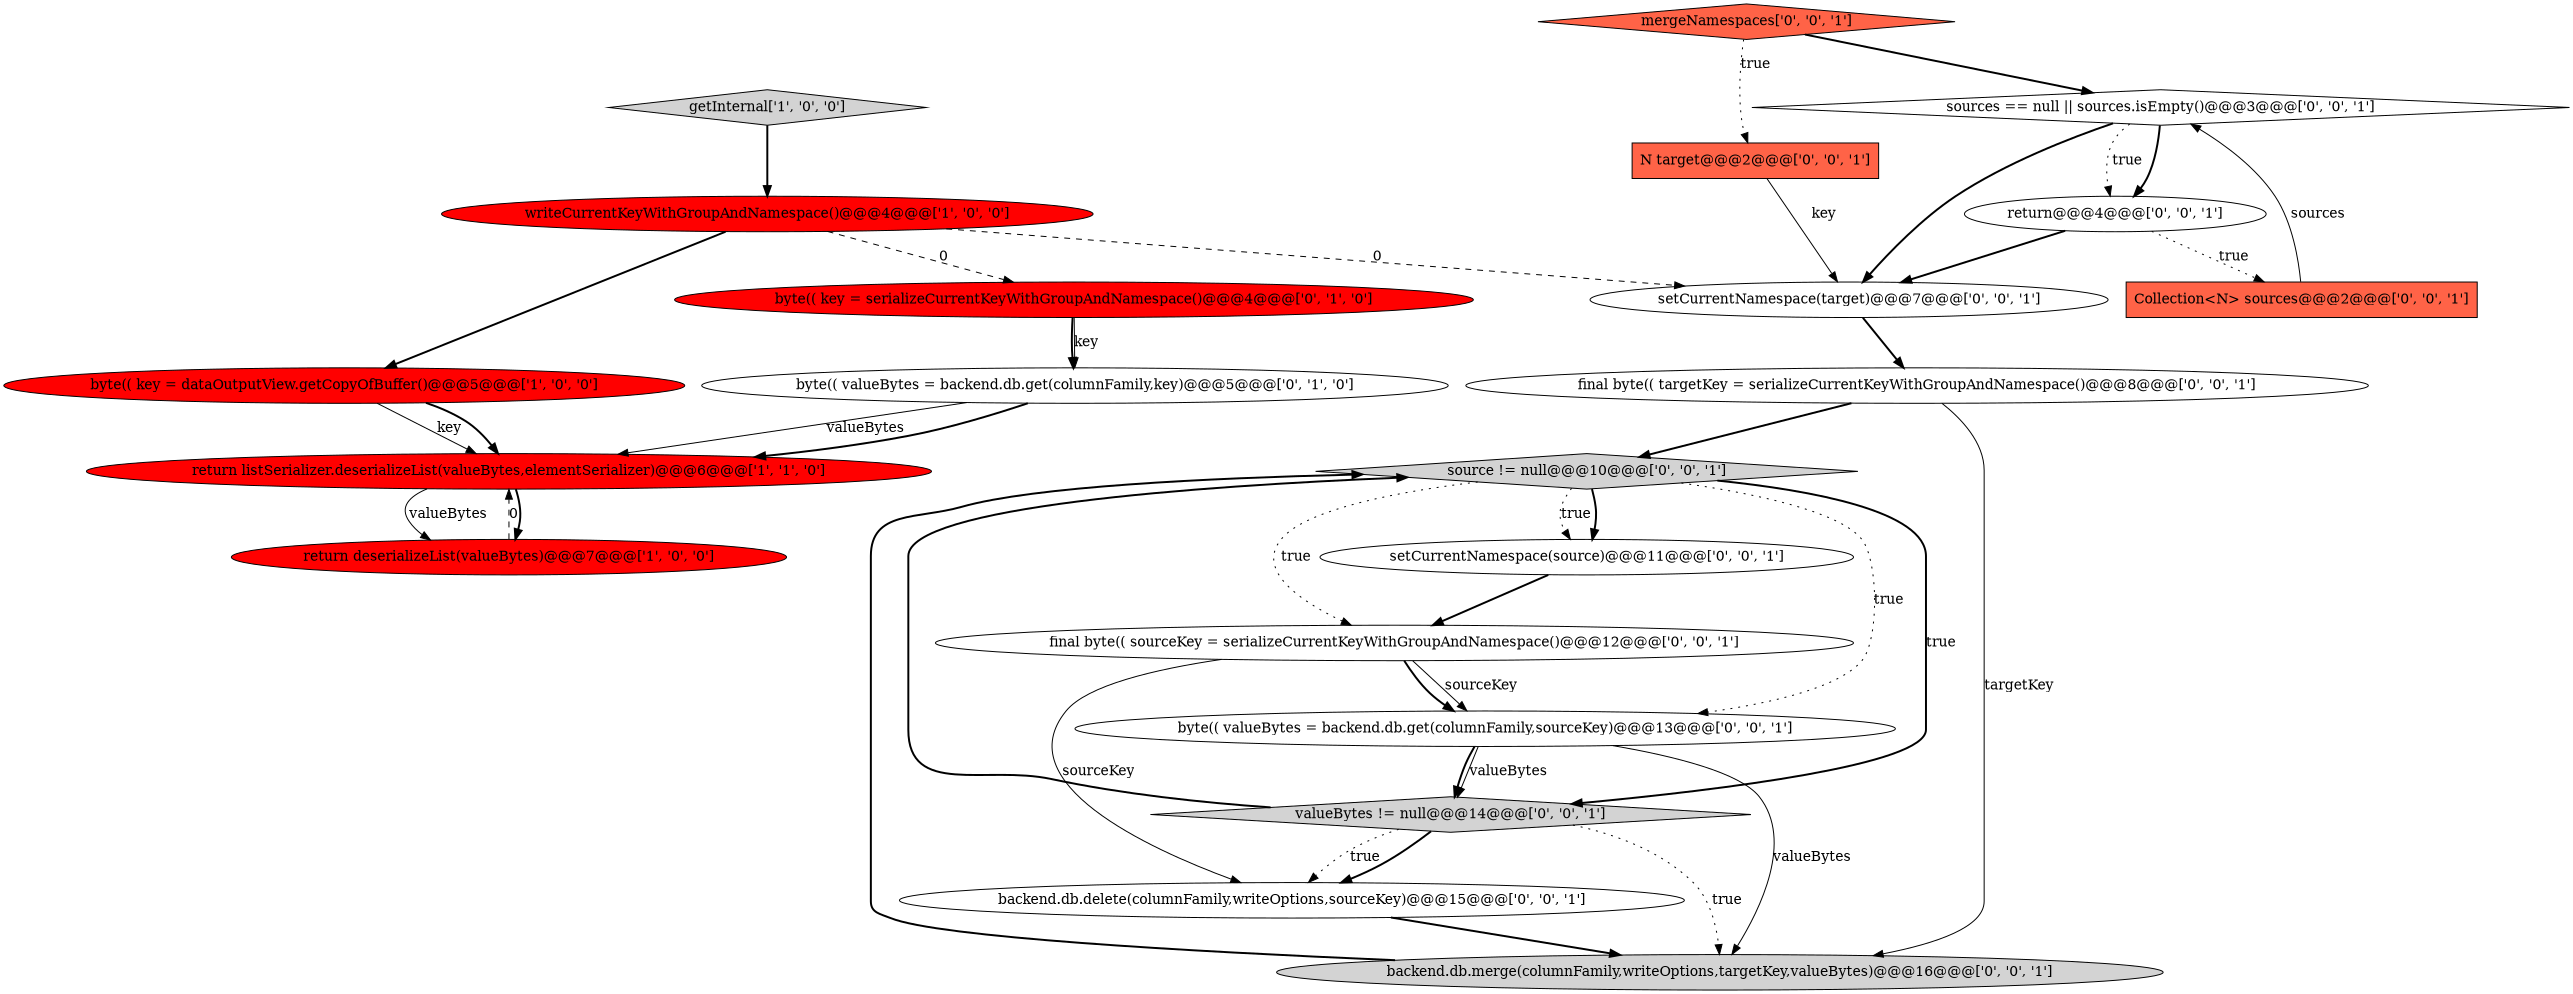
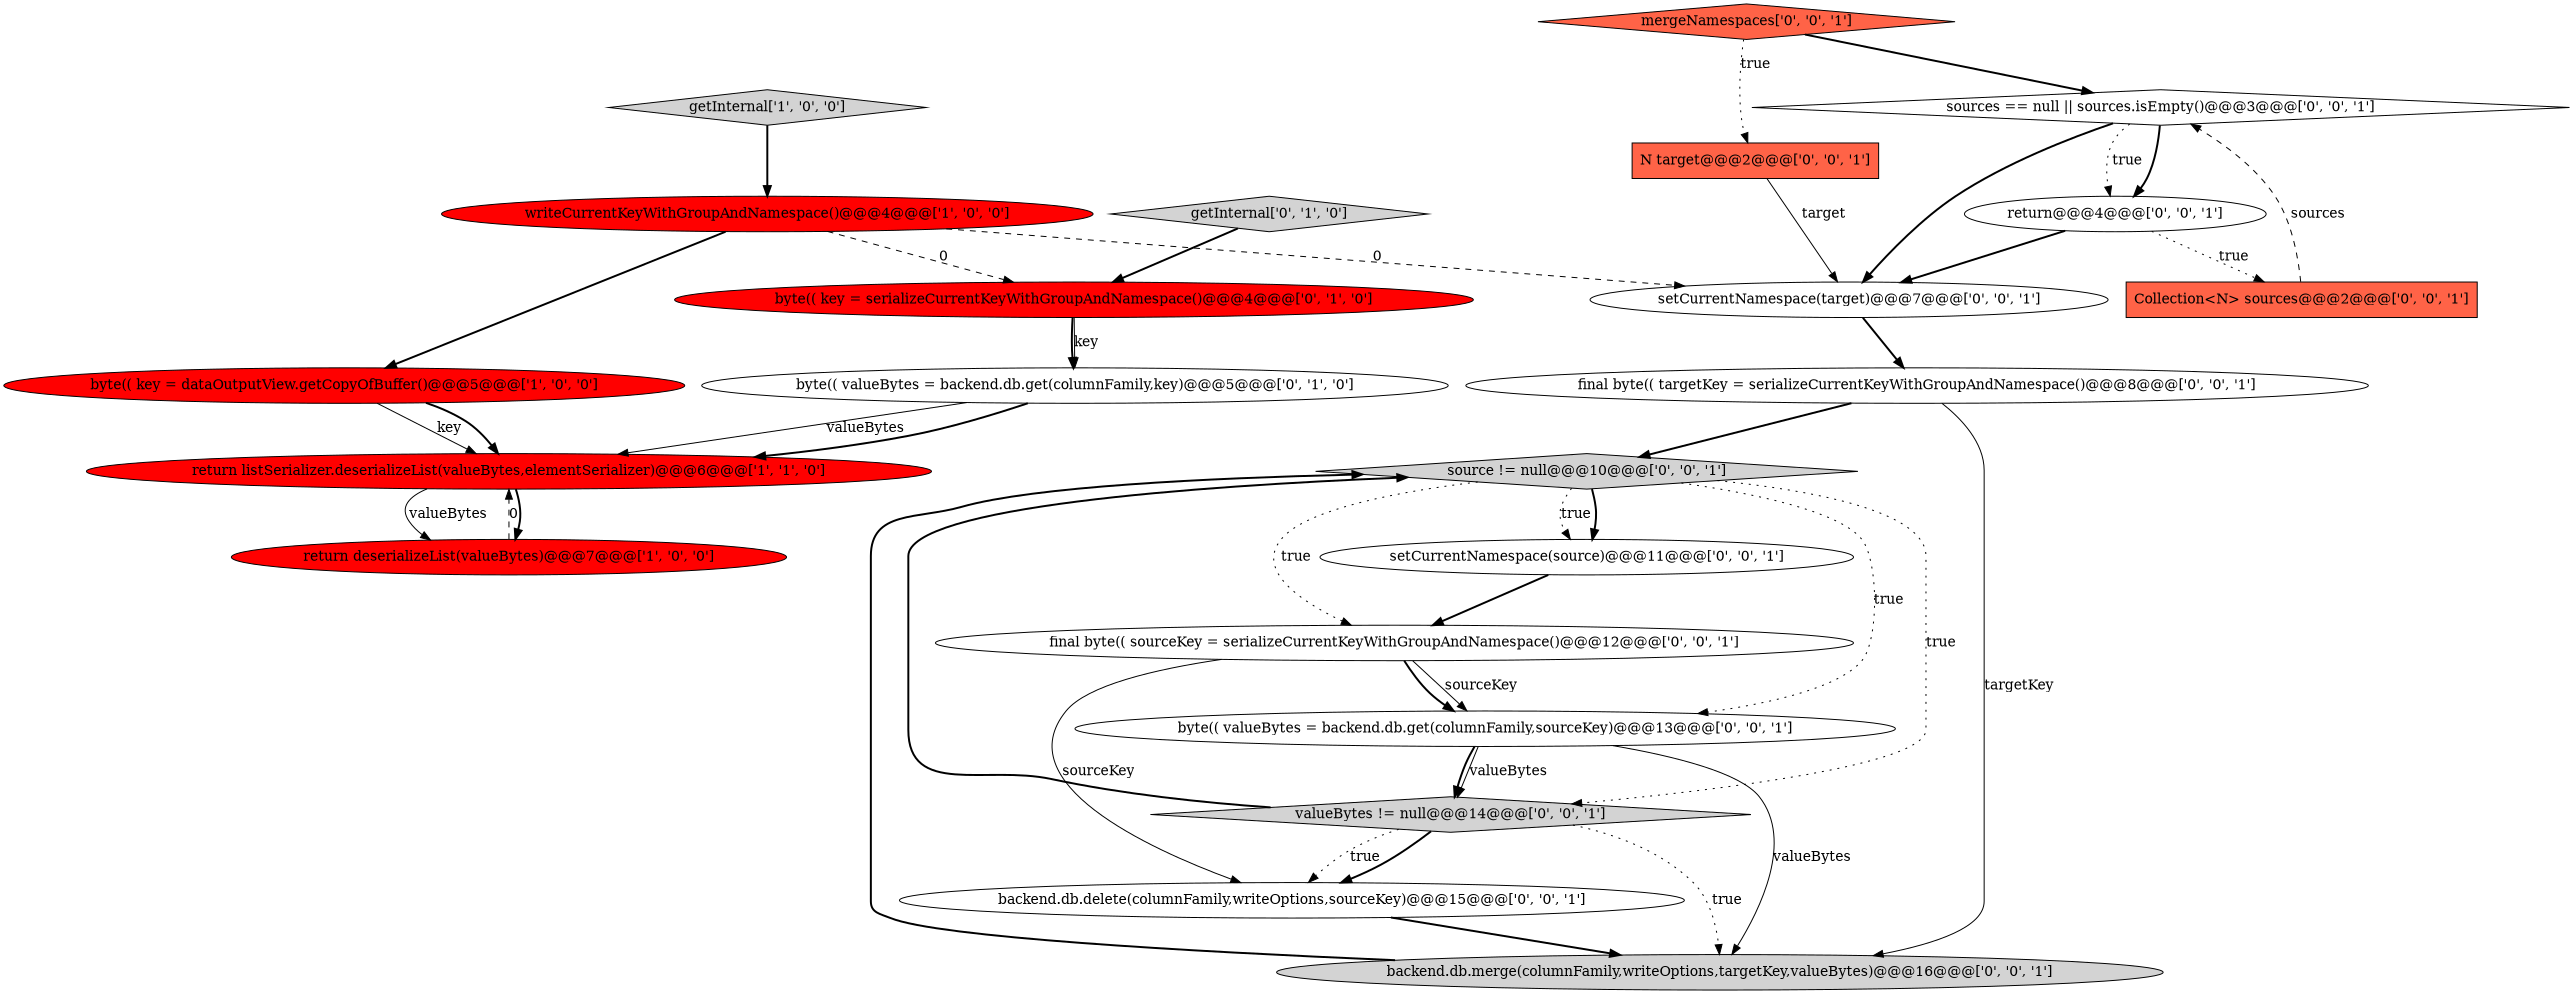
(2272, 191) -> (2272, 191)
none -> (1269, 214)
(1824, 214) -> (1824, 214)
(1926, 705) -> (1926, 705)
